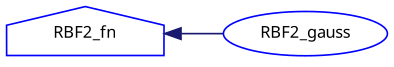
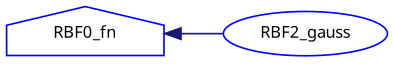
(85, 34) -> (85, 34)
